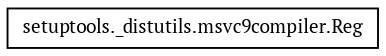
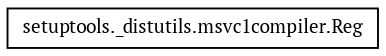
(193, 28) -> (193, 28)
